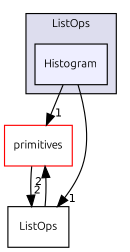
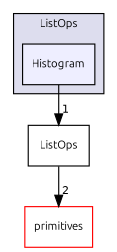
(57, 101) -> none
(31, 181) -> none
